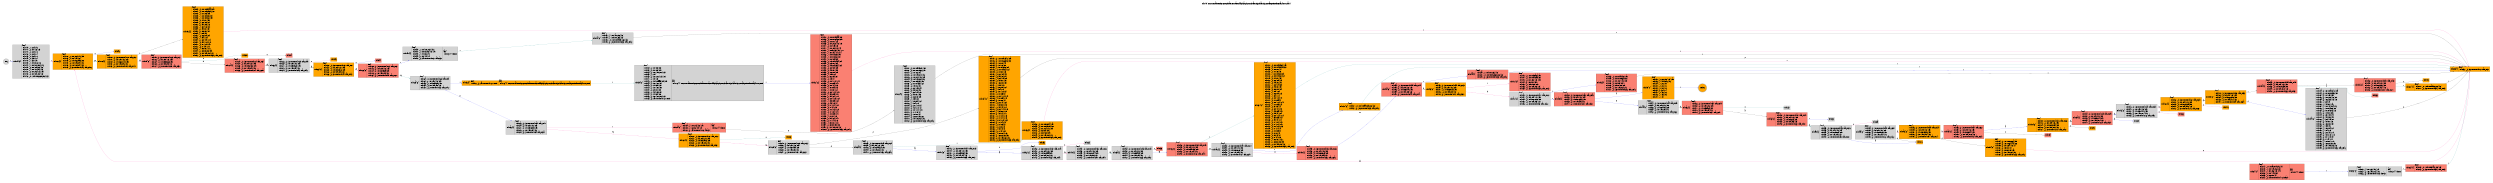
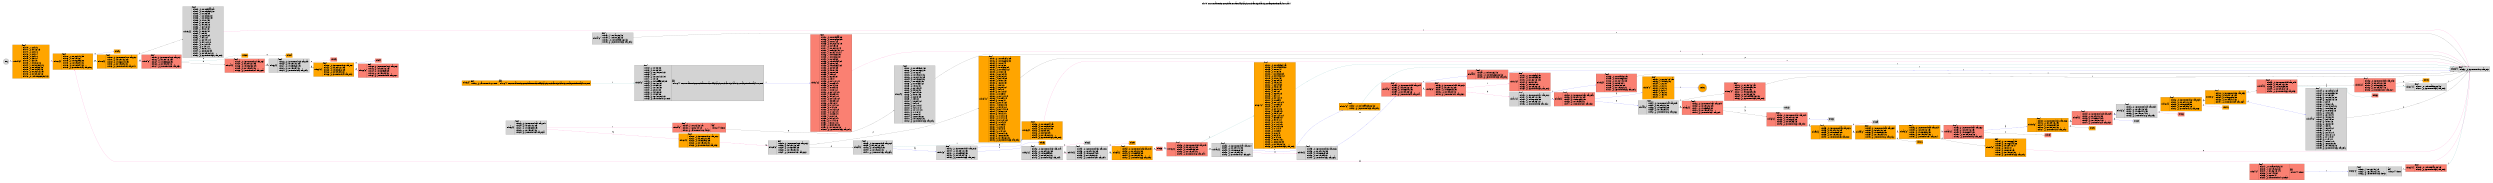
(203, 32) -> (203, 32)
(430, 54) -> none
(289, 56) -> (289, 56)
(334, 60) -> (334, 60)
(31, 62) -> (31, 62)
(2470, 69) -> (2470, 69)
(430, 83) -> none
(2426, 87) -> (2426, 87)
(1446, 90) -> (1446, 90)
none -> (1745, 92)
(2158, 108) -> none
(1831, 132) -> (1831, 132)
(1875, 132) -> (1875, 132)
(789, 137) -> none
none -> (1132, 143)
(1882, 144) -> (1853, 132)
(999, 153) -> (1002, 147)
(1132, 153) -> (1132, 153)
(1159, 153) -> (1164, 149)
(1317, 153) -> (1317, 153)
